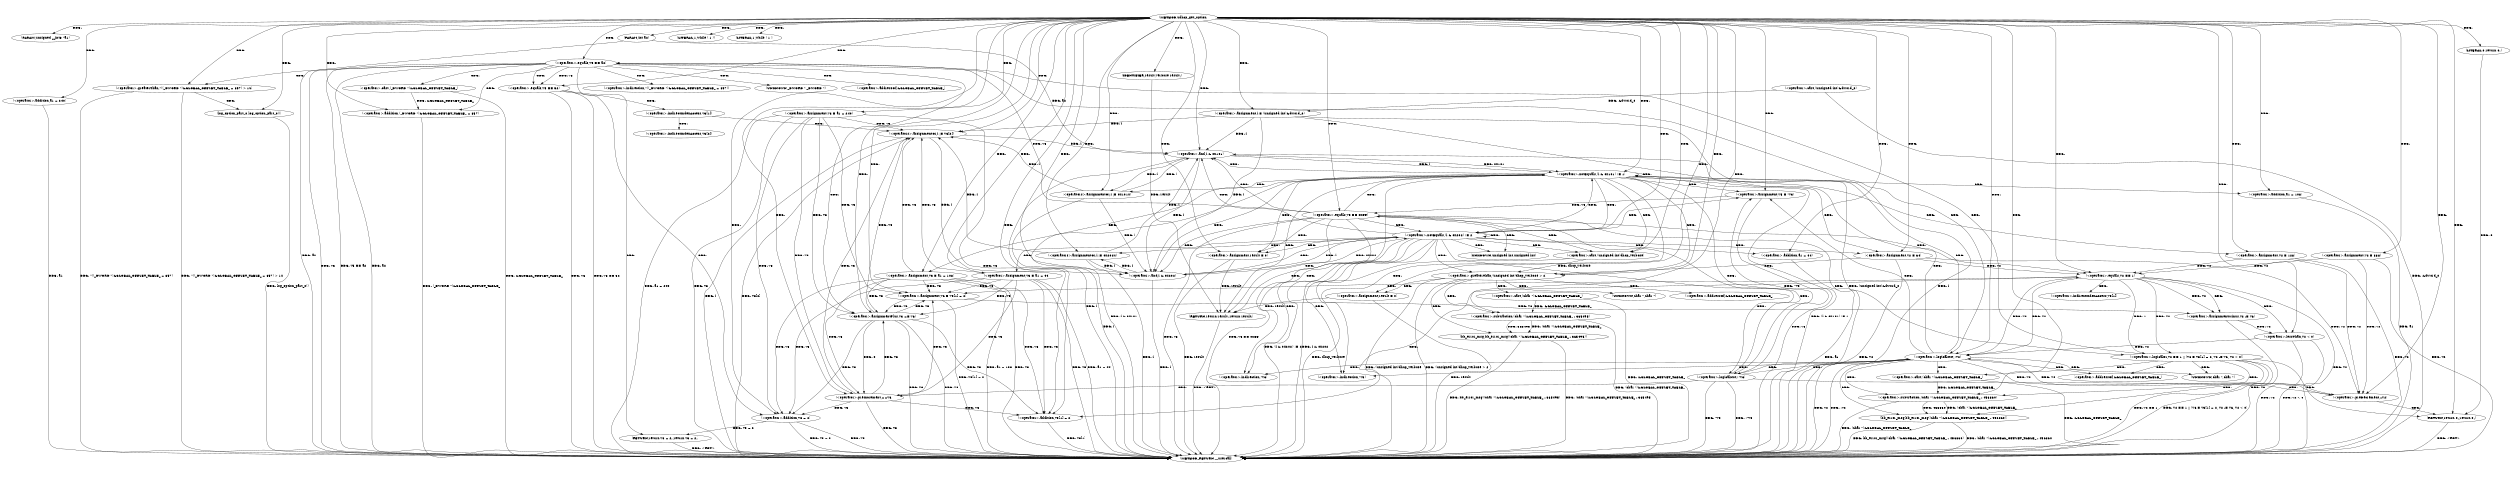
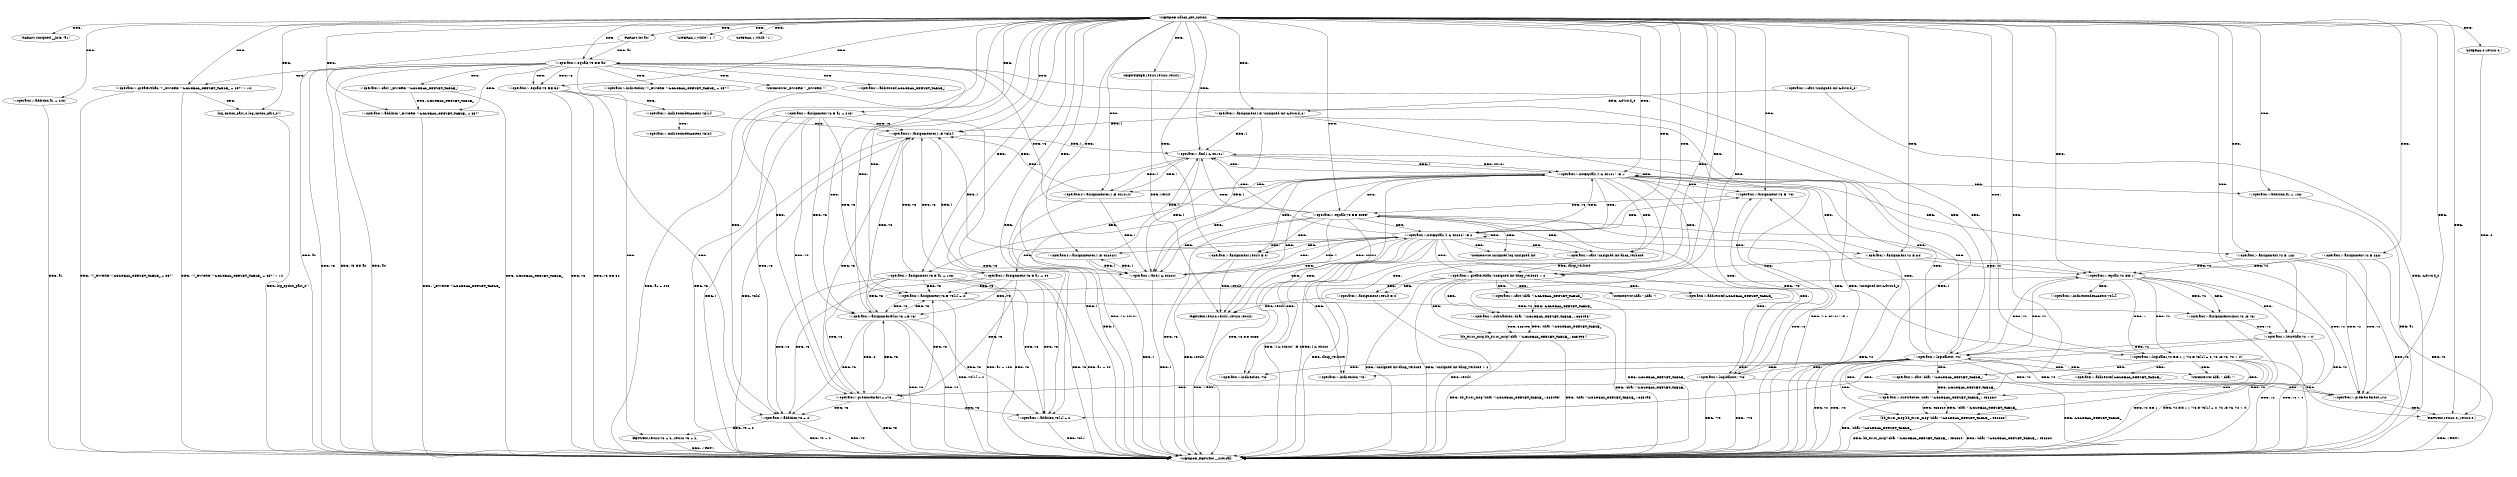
(930, 48) -> (610, 50)
(1152, 76) -> (1152, 76)
(1503, 256) -> (1503, 256)
(1787, 256) -> none
(1539, 289) -> (1677, 400)
